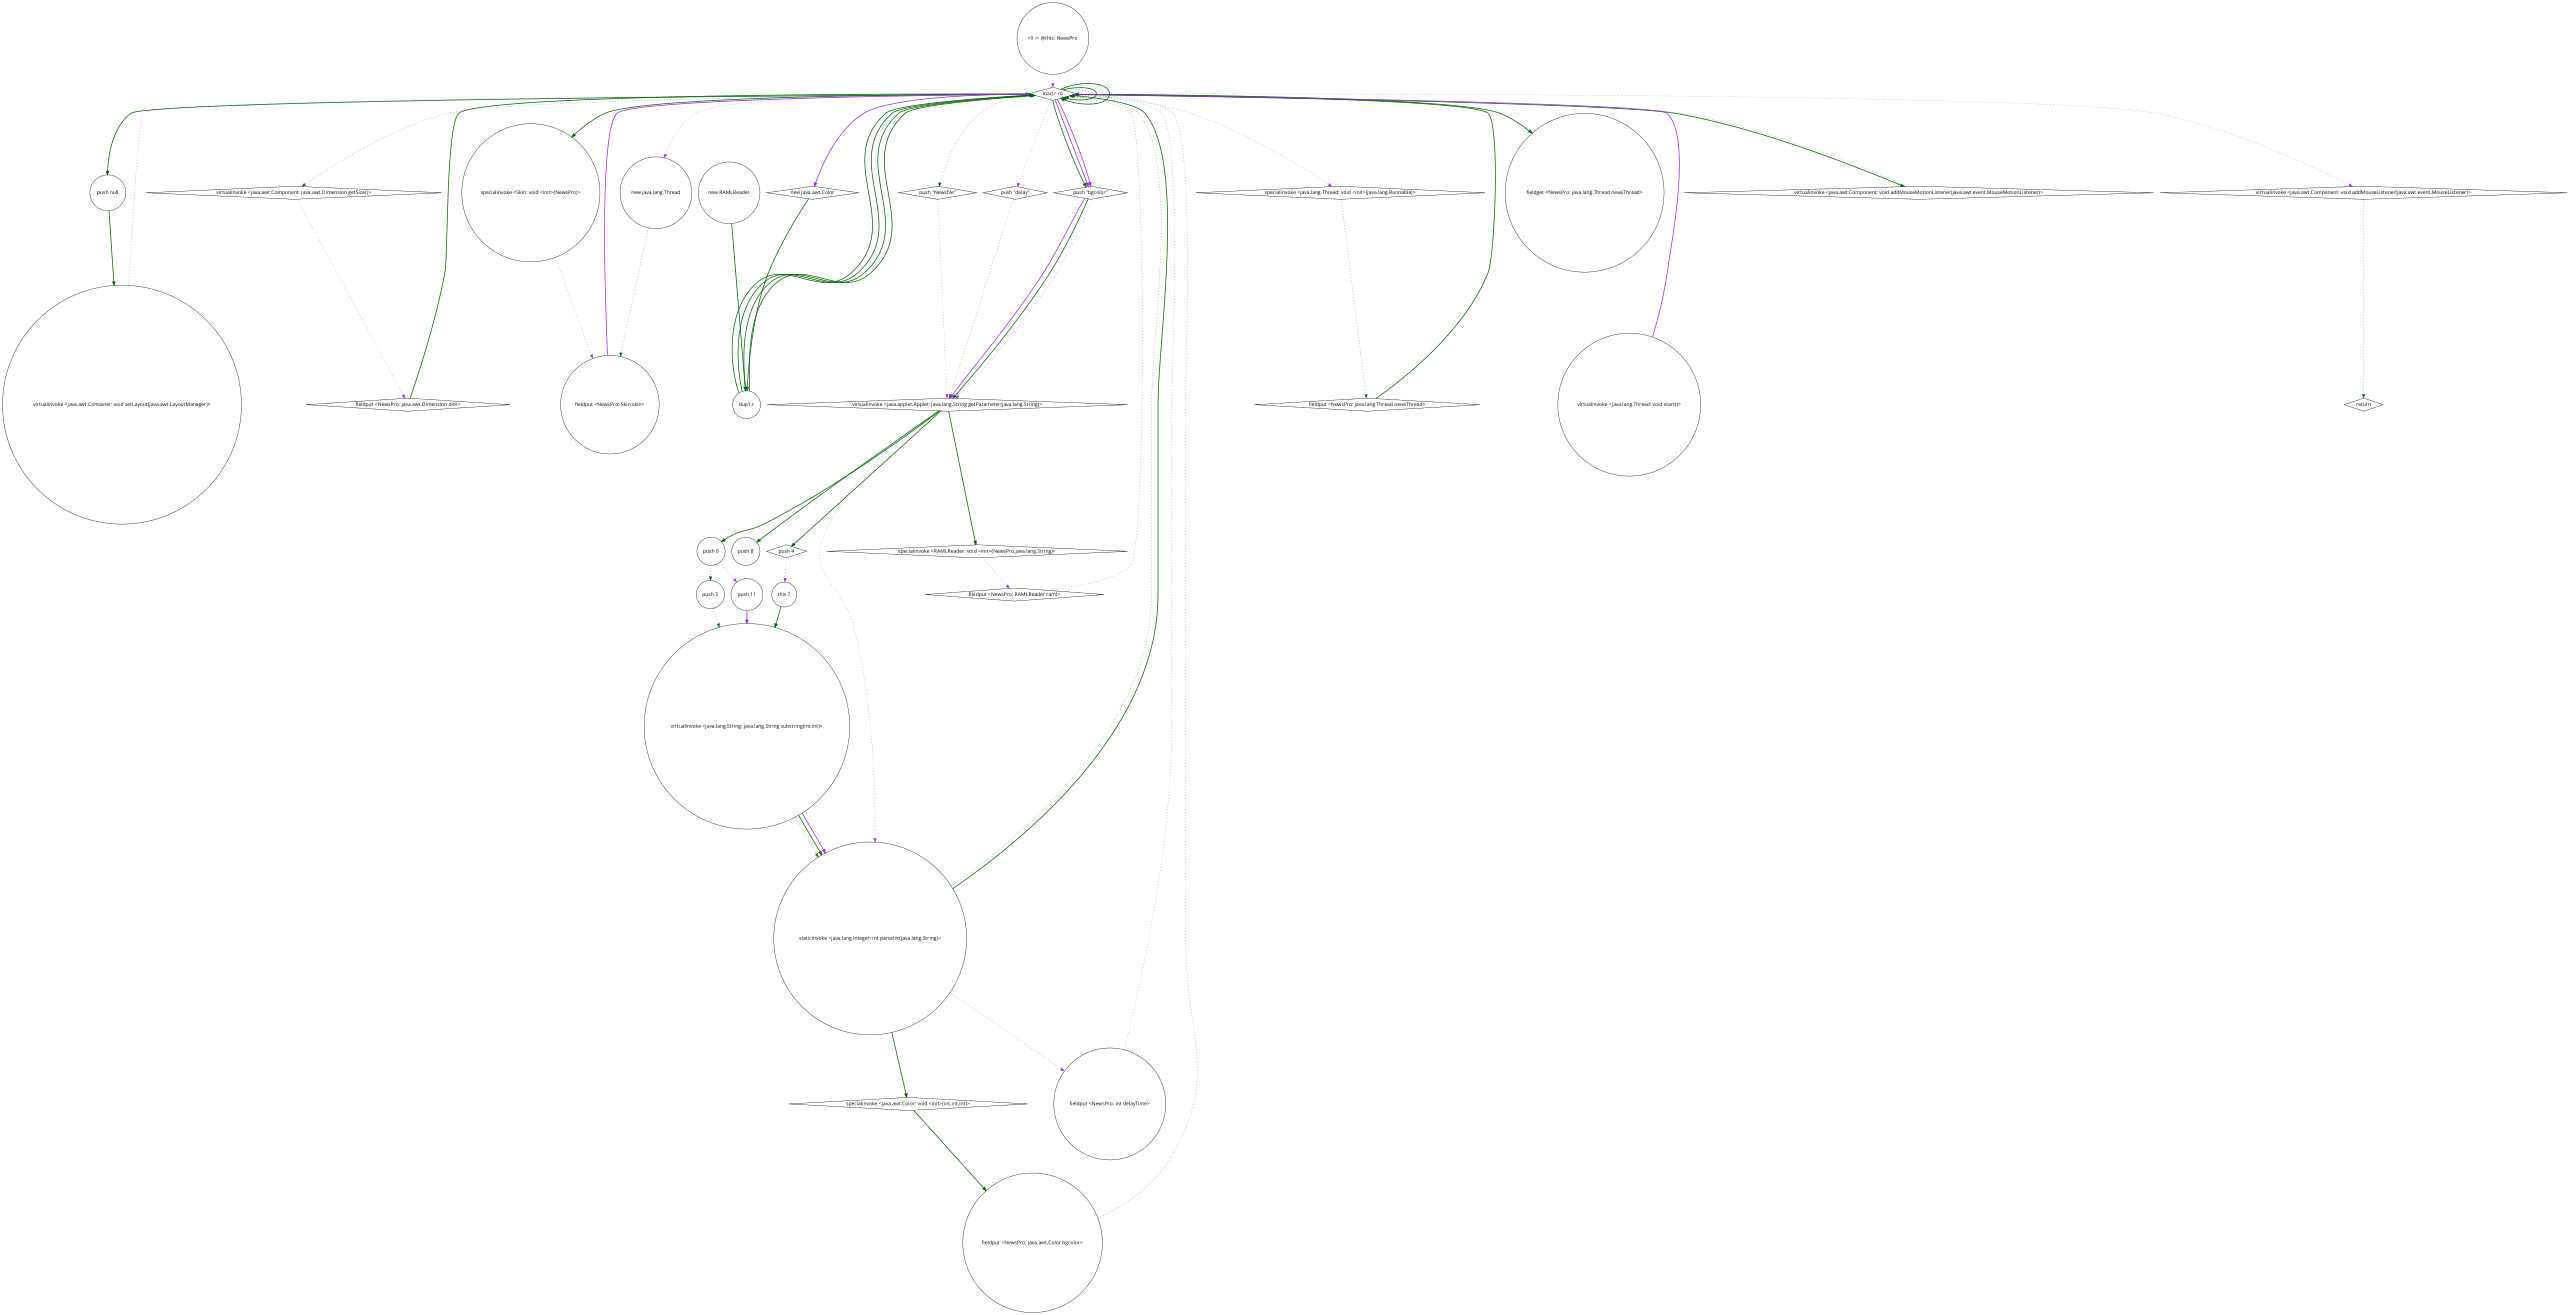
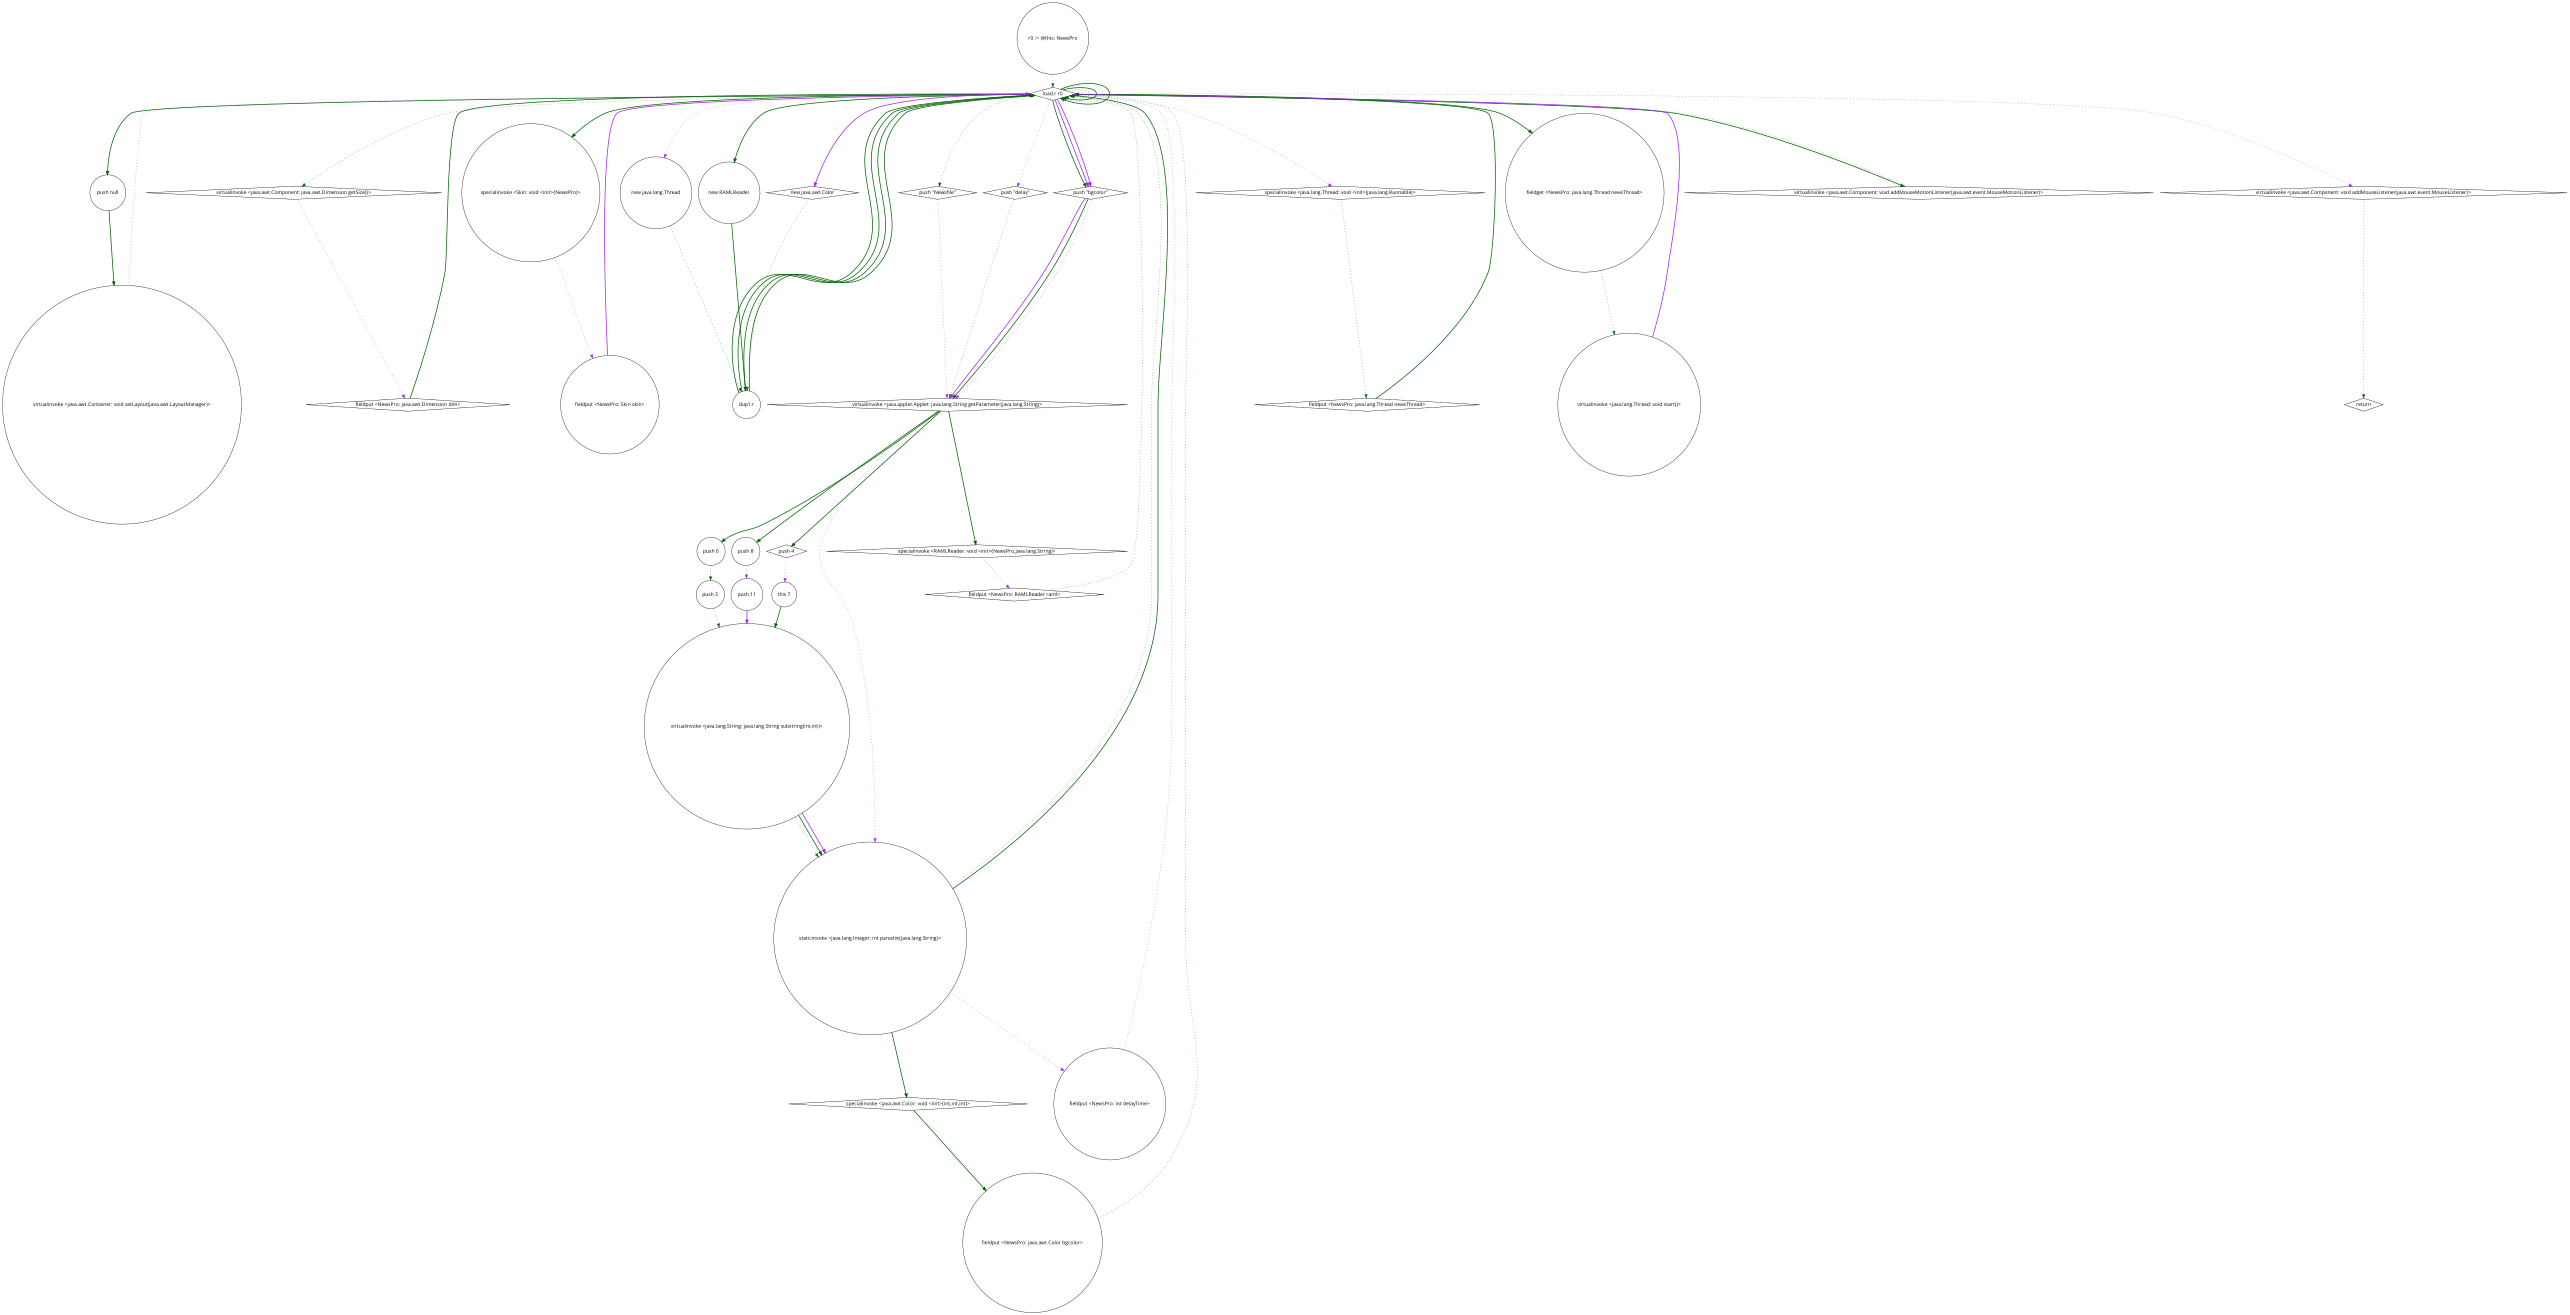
(1053, 79) -> (1053, 79)
none -> (869, 99)
(635, 290) -> (705, 307)
(760, 298) -> (760, 298)
none -> (1607, 301)
(727, 571) -> (746, 570)
